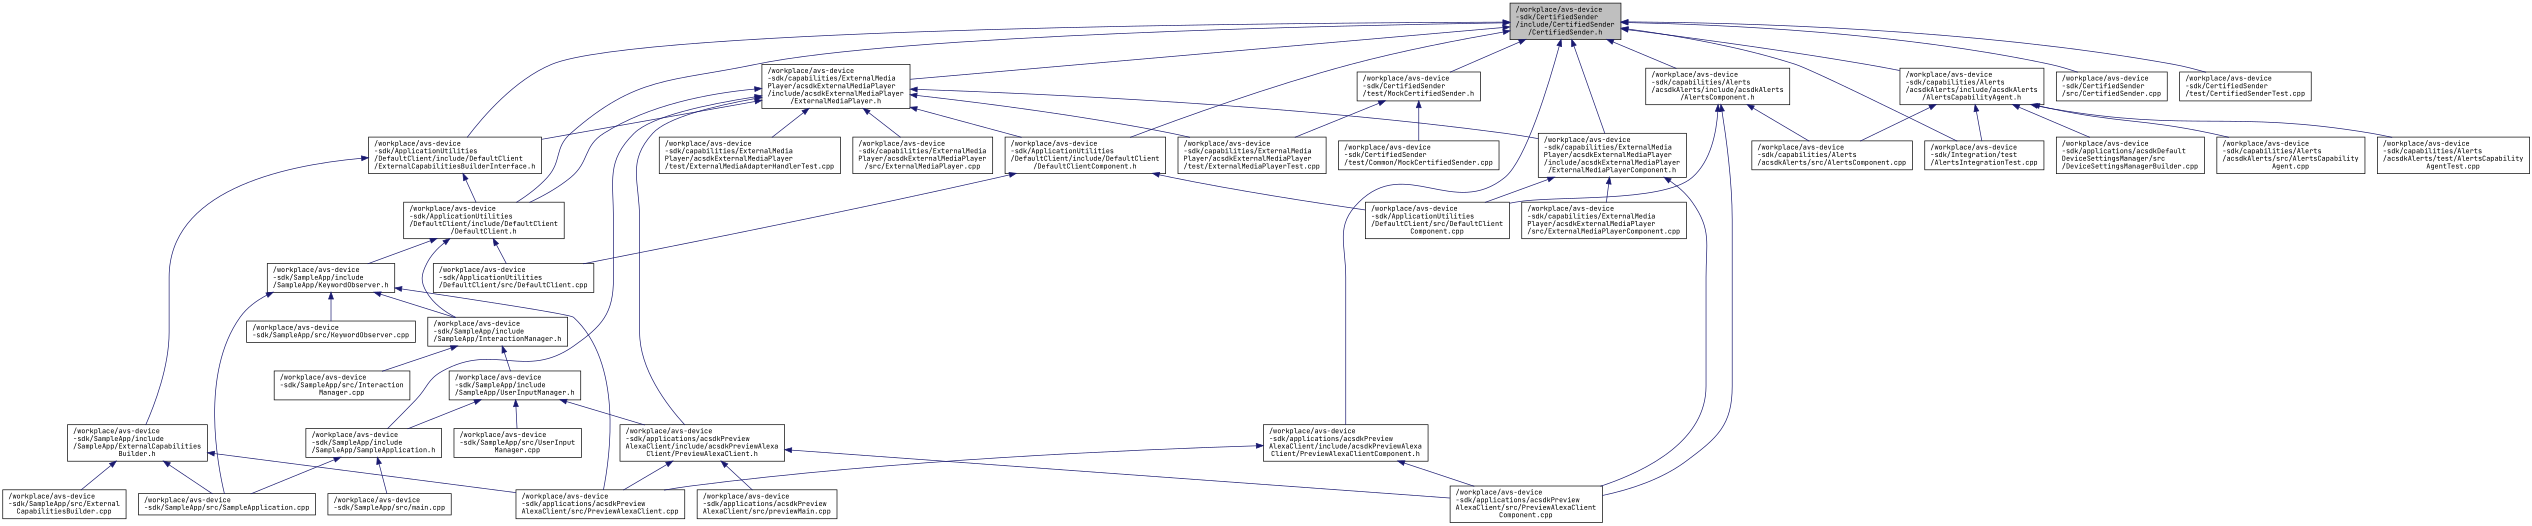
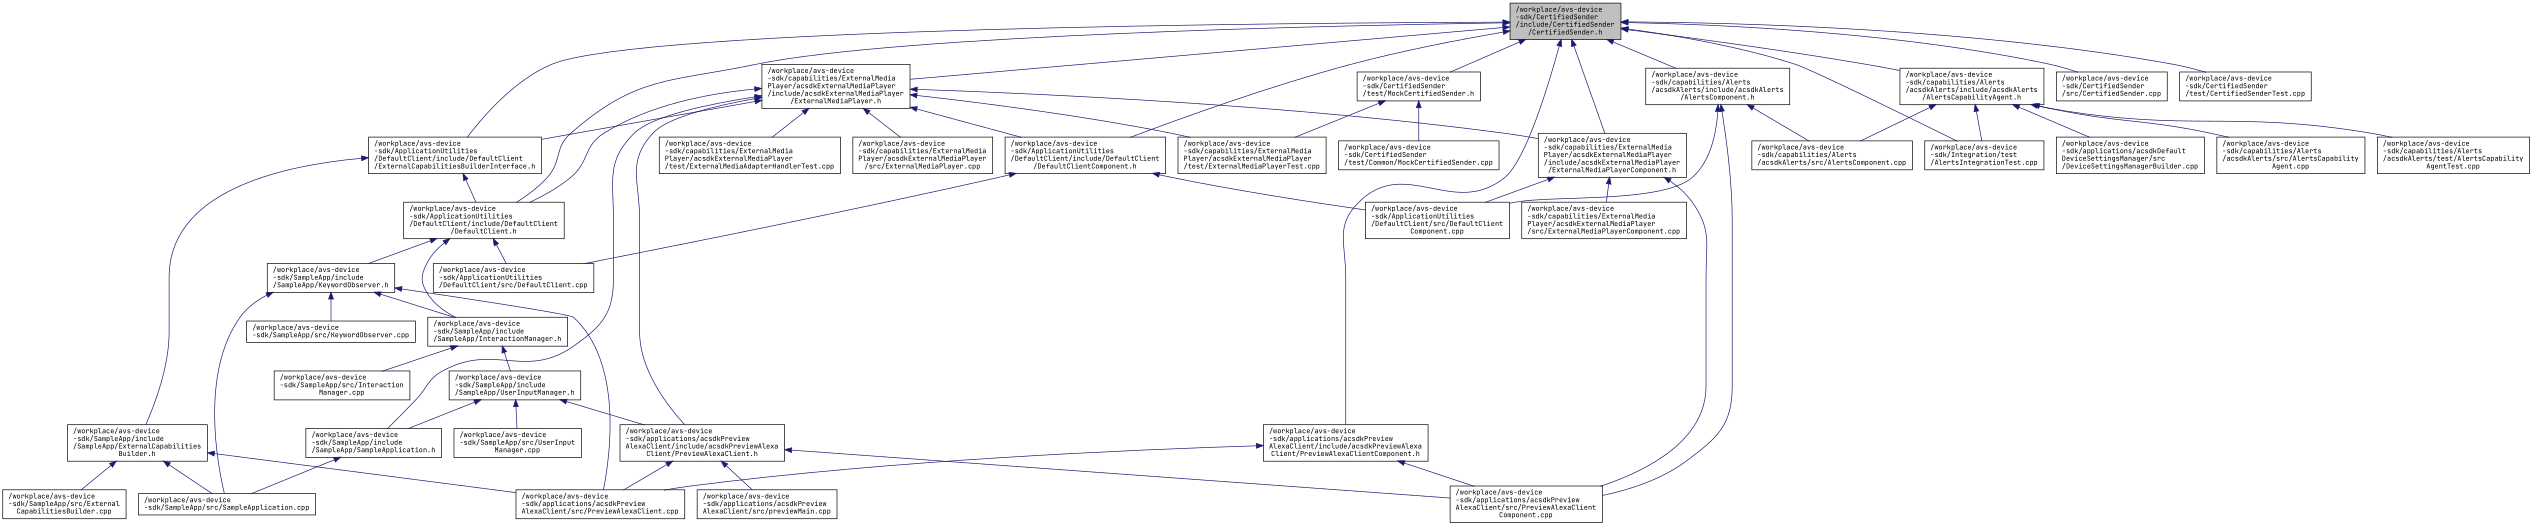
(390, 504) -> none
